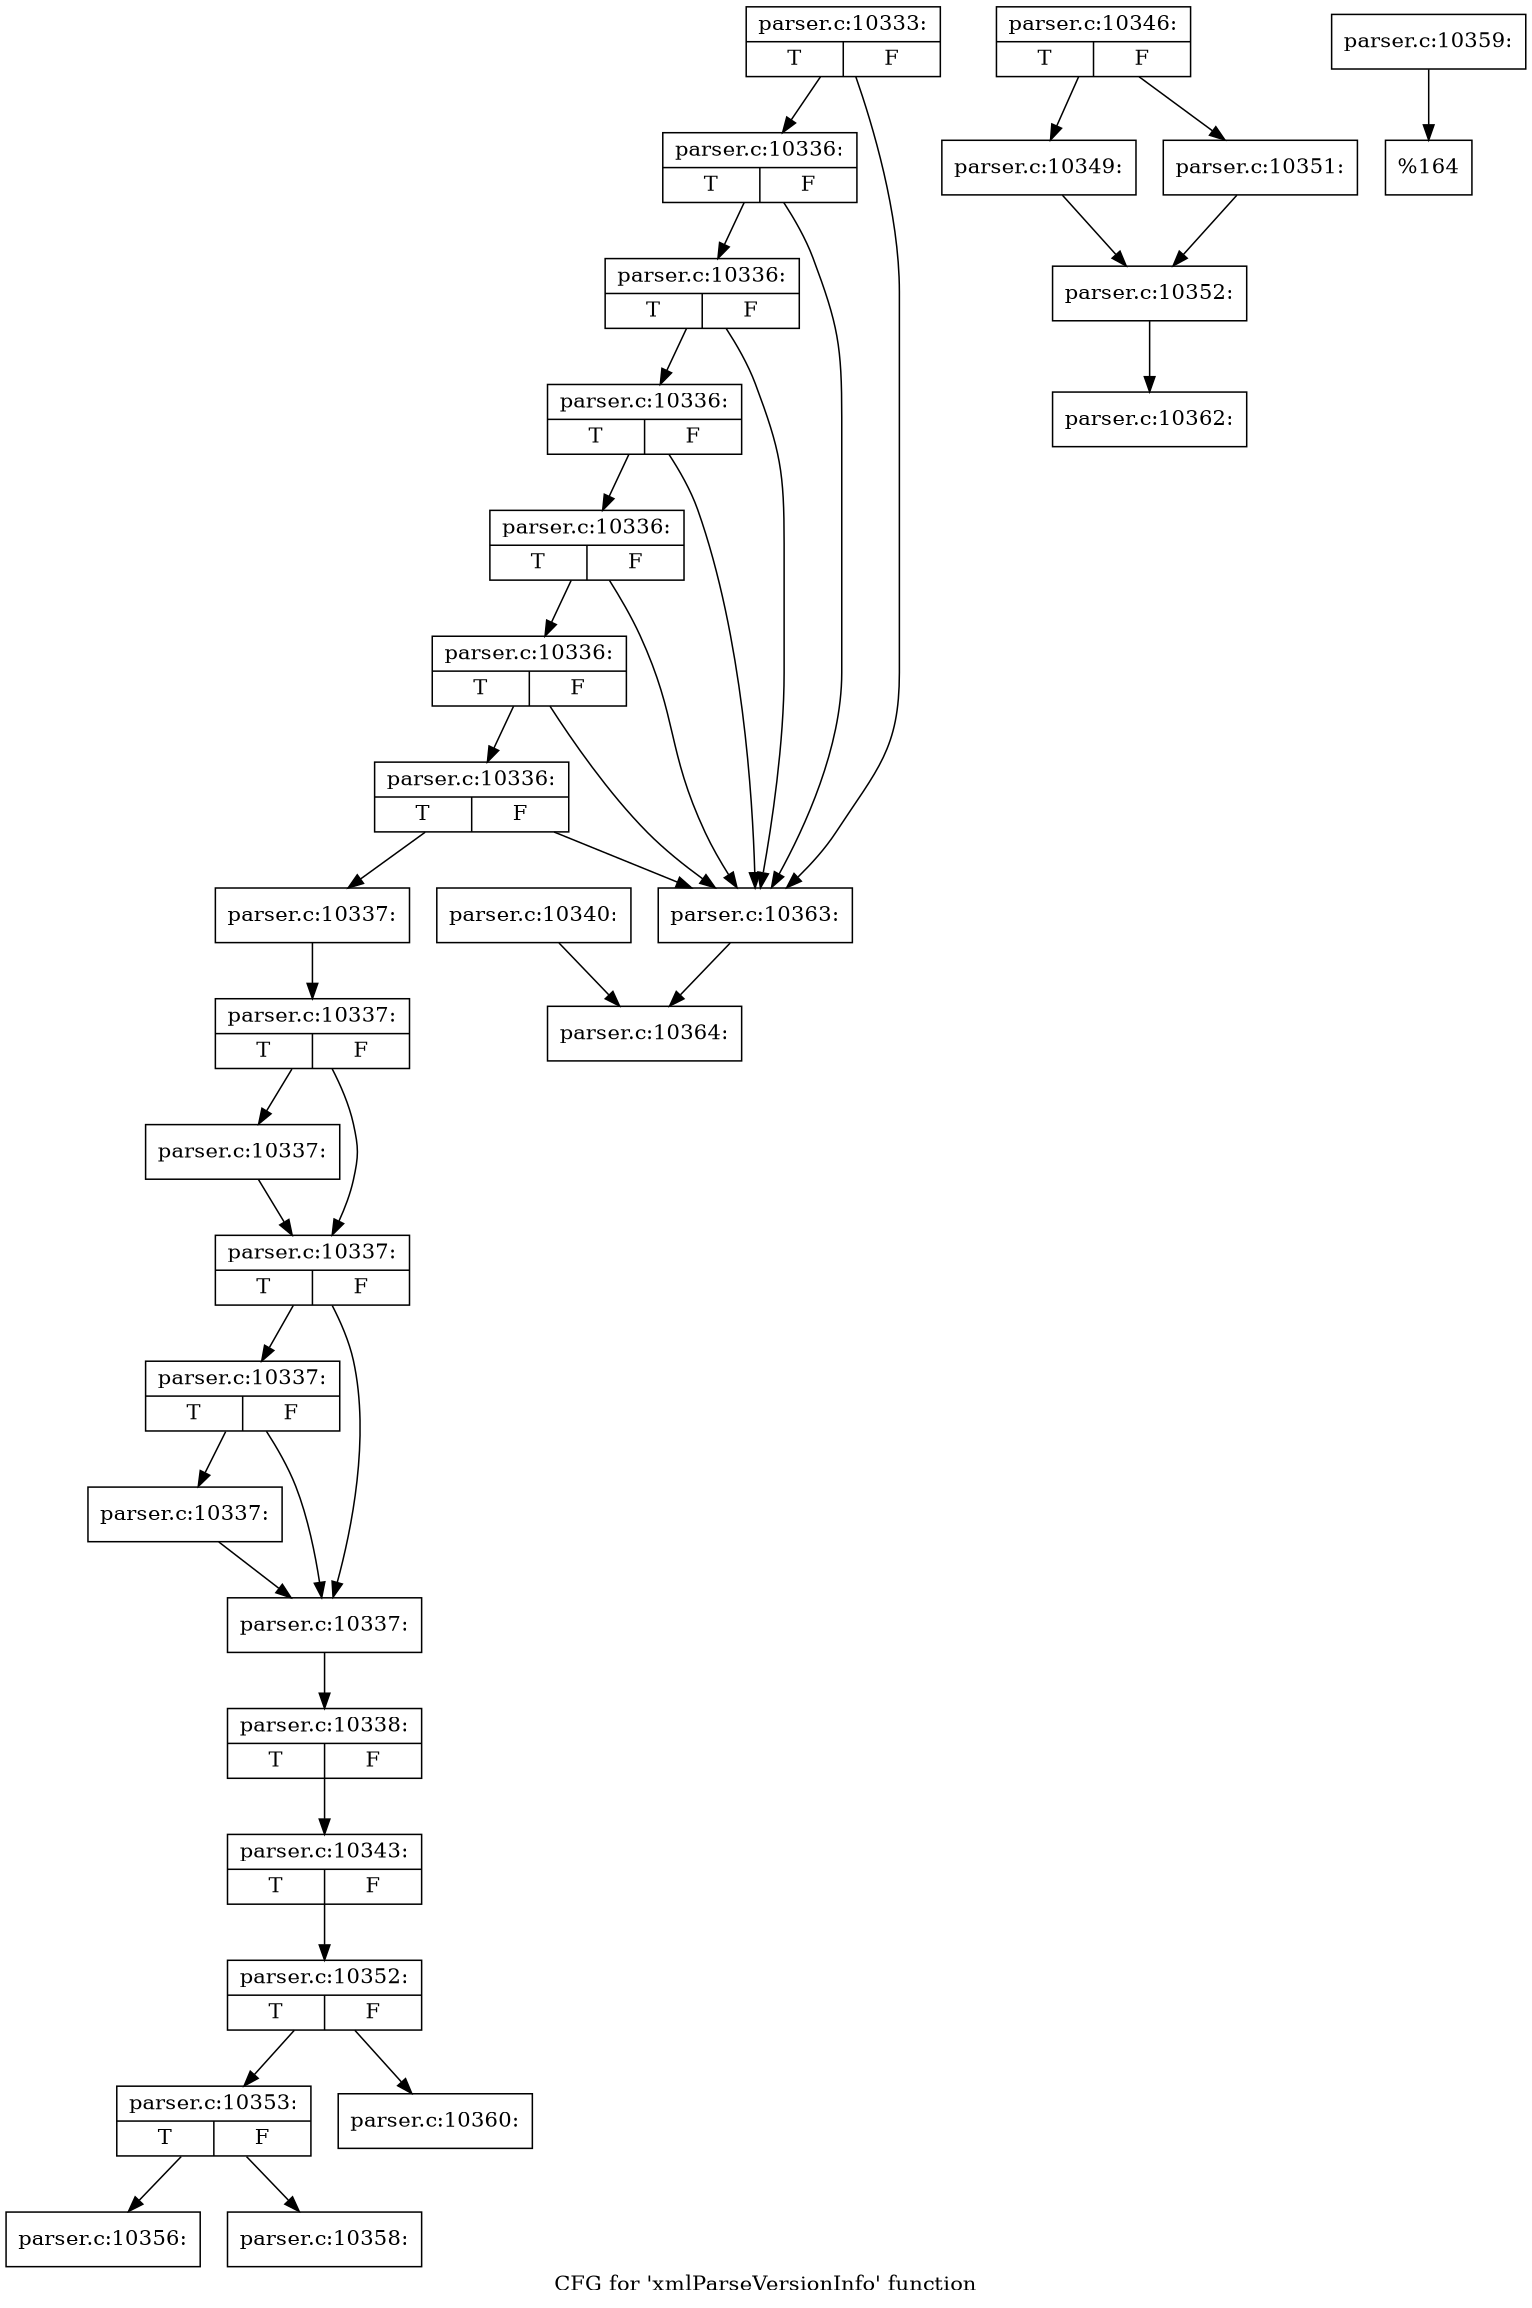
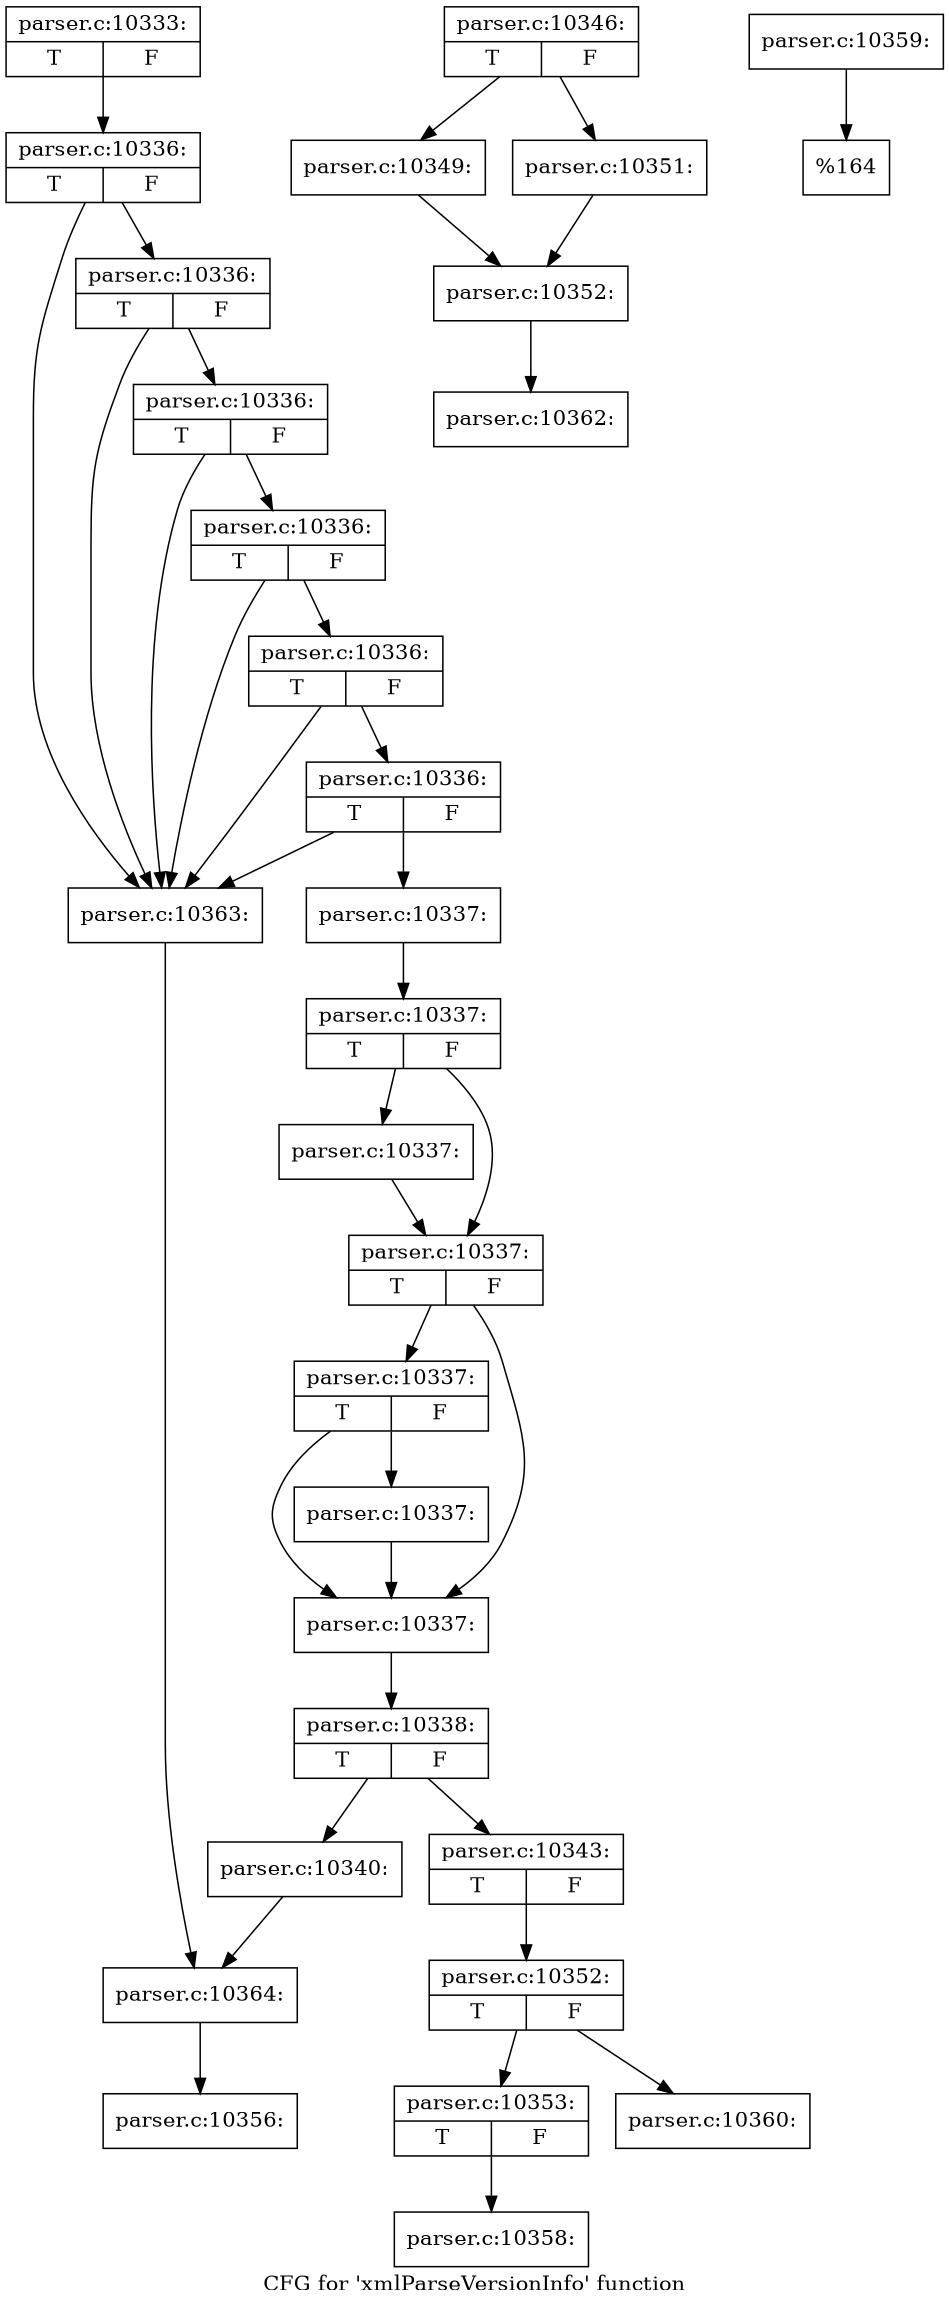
(899, 489) -> none
none -> (350, 1804)
(160, 2178) -> (200, 2051)
